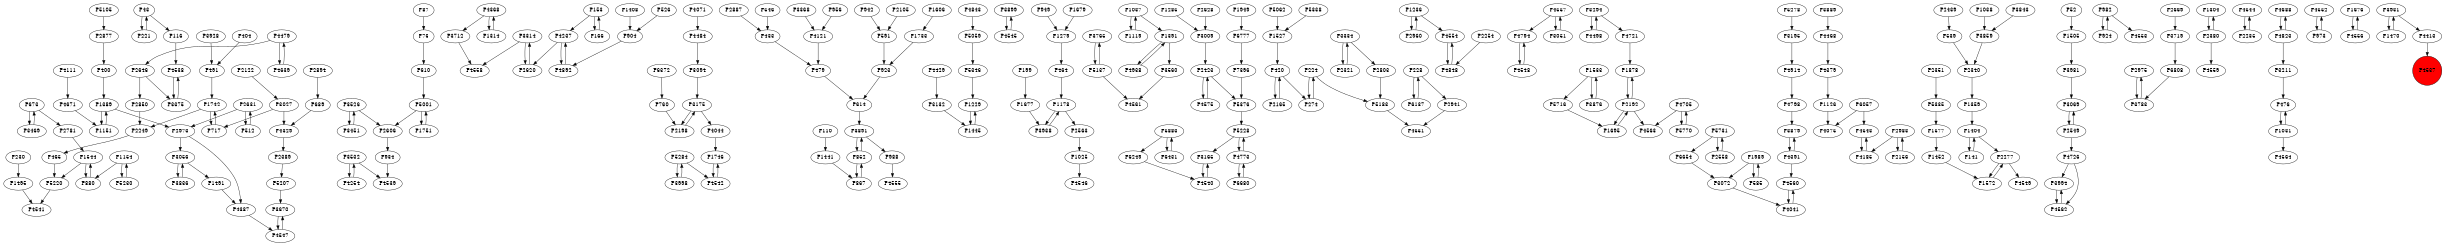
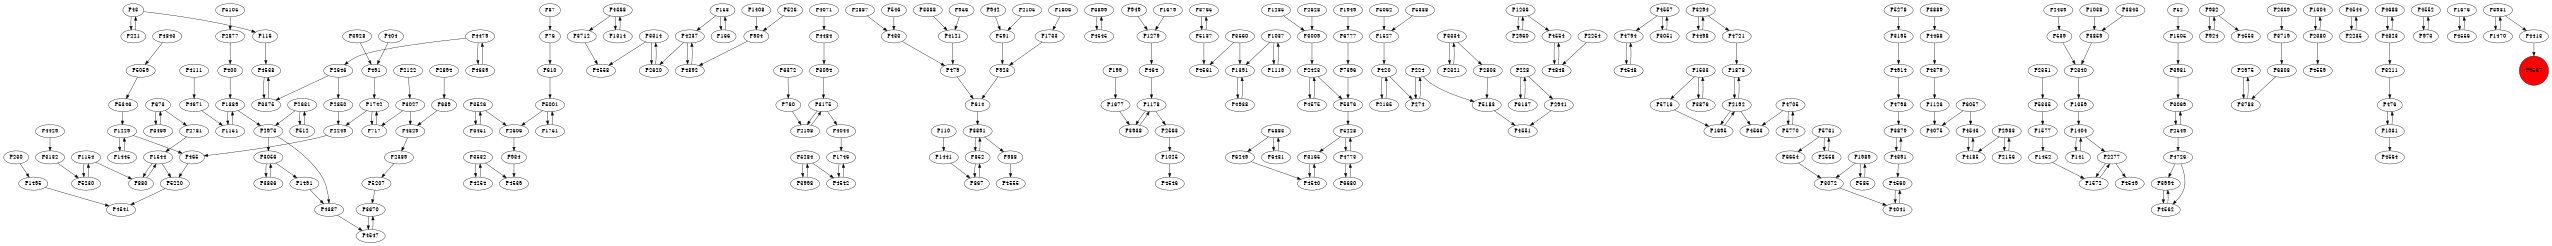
(1169, 52) -> (1240, 52)
(953, 117) -> (66, 169)
none -> (156, 144)
